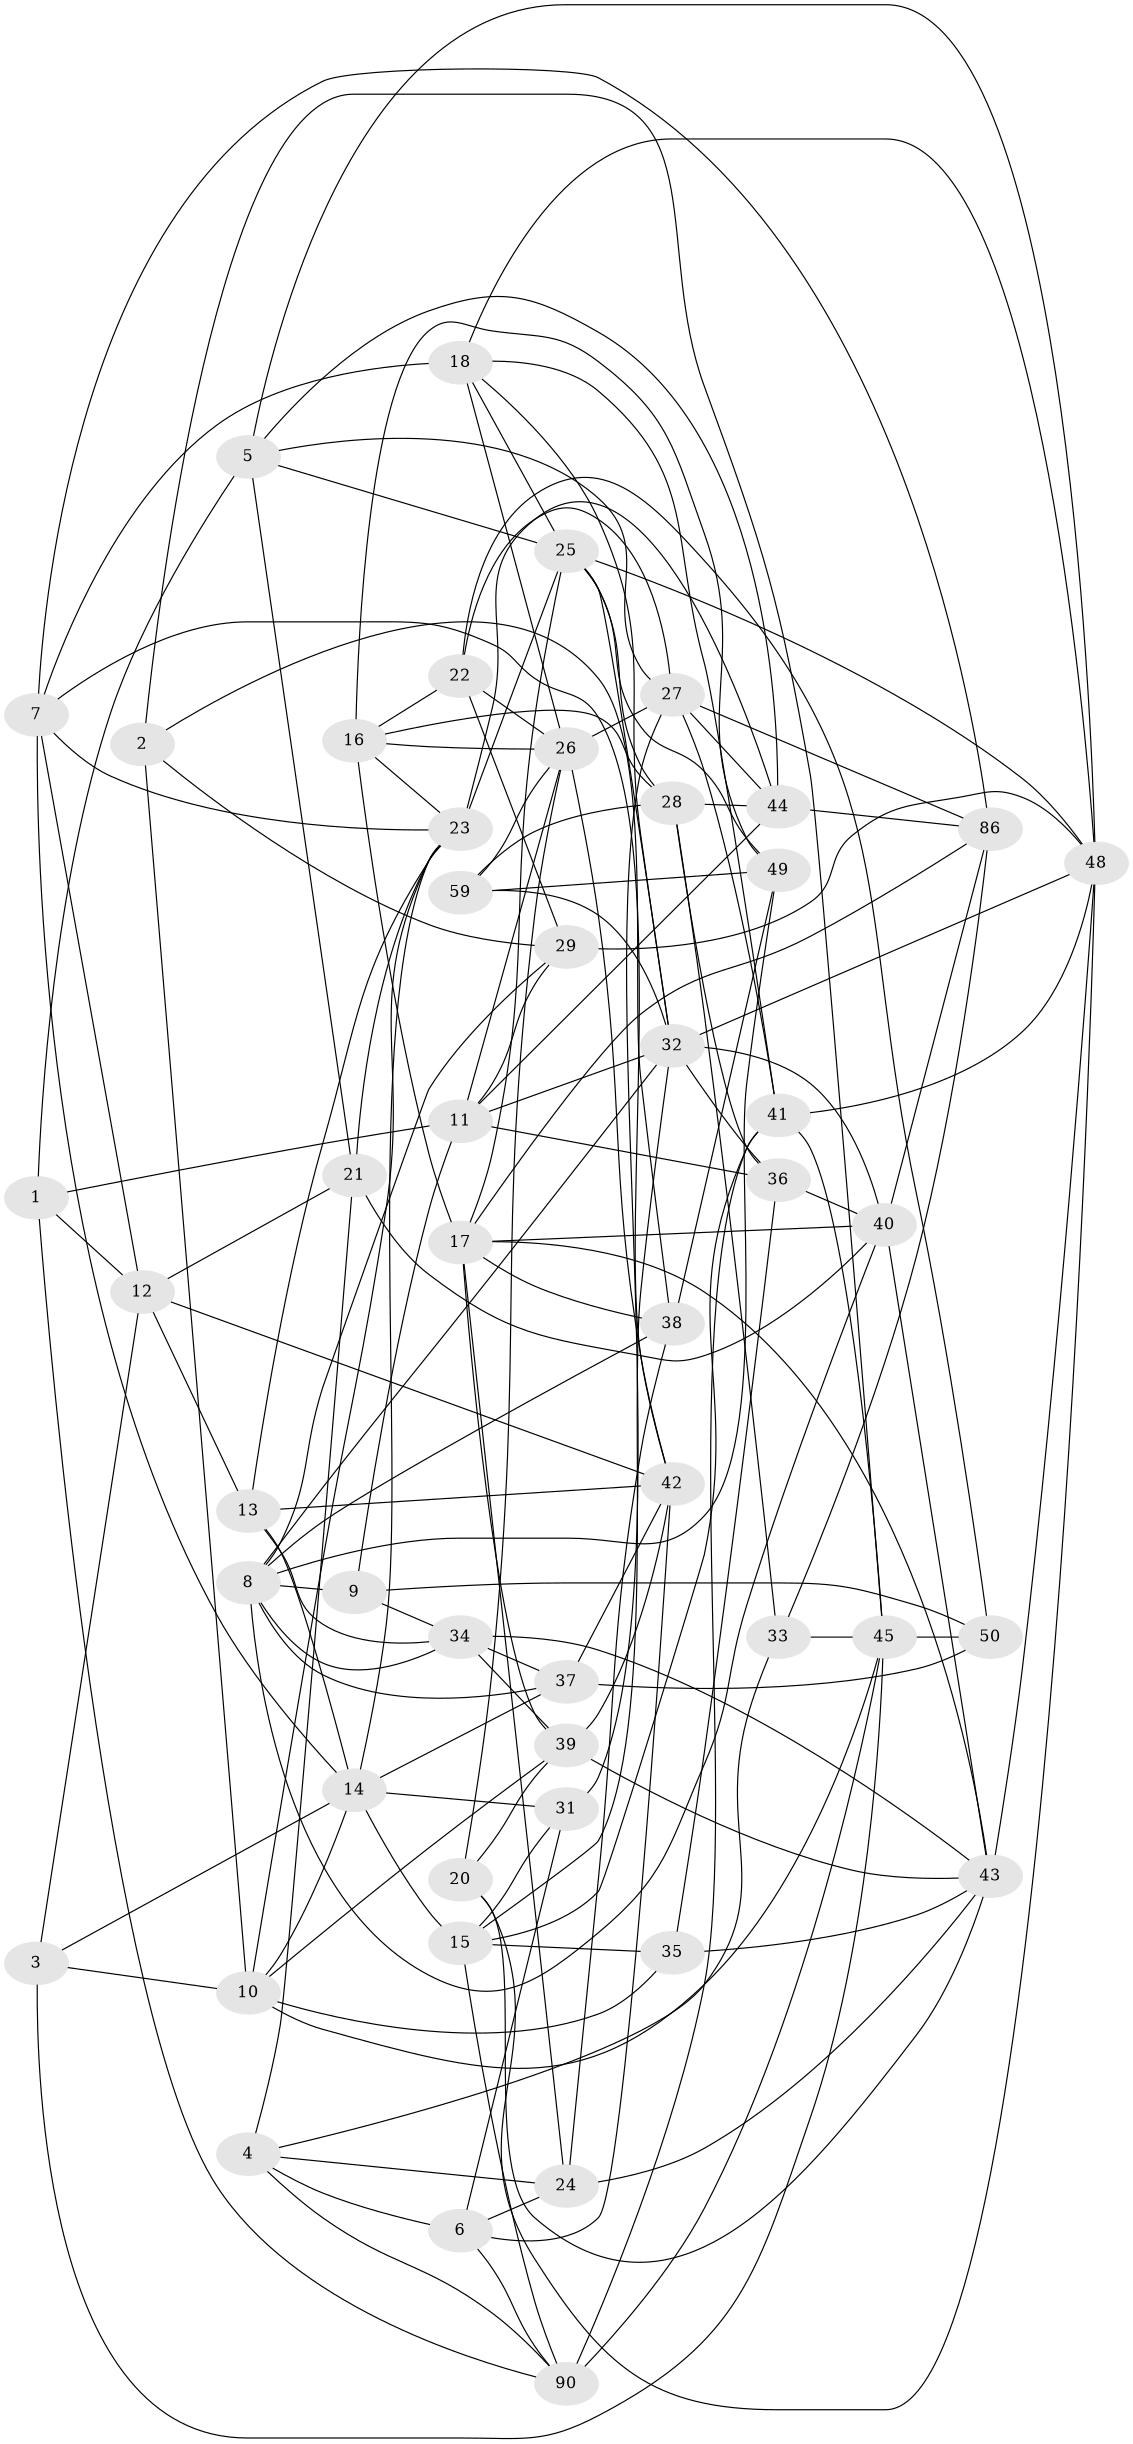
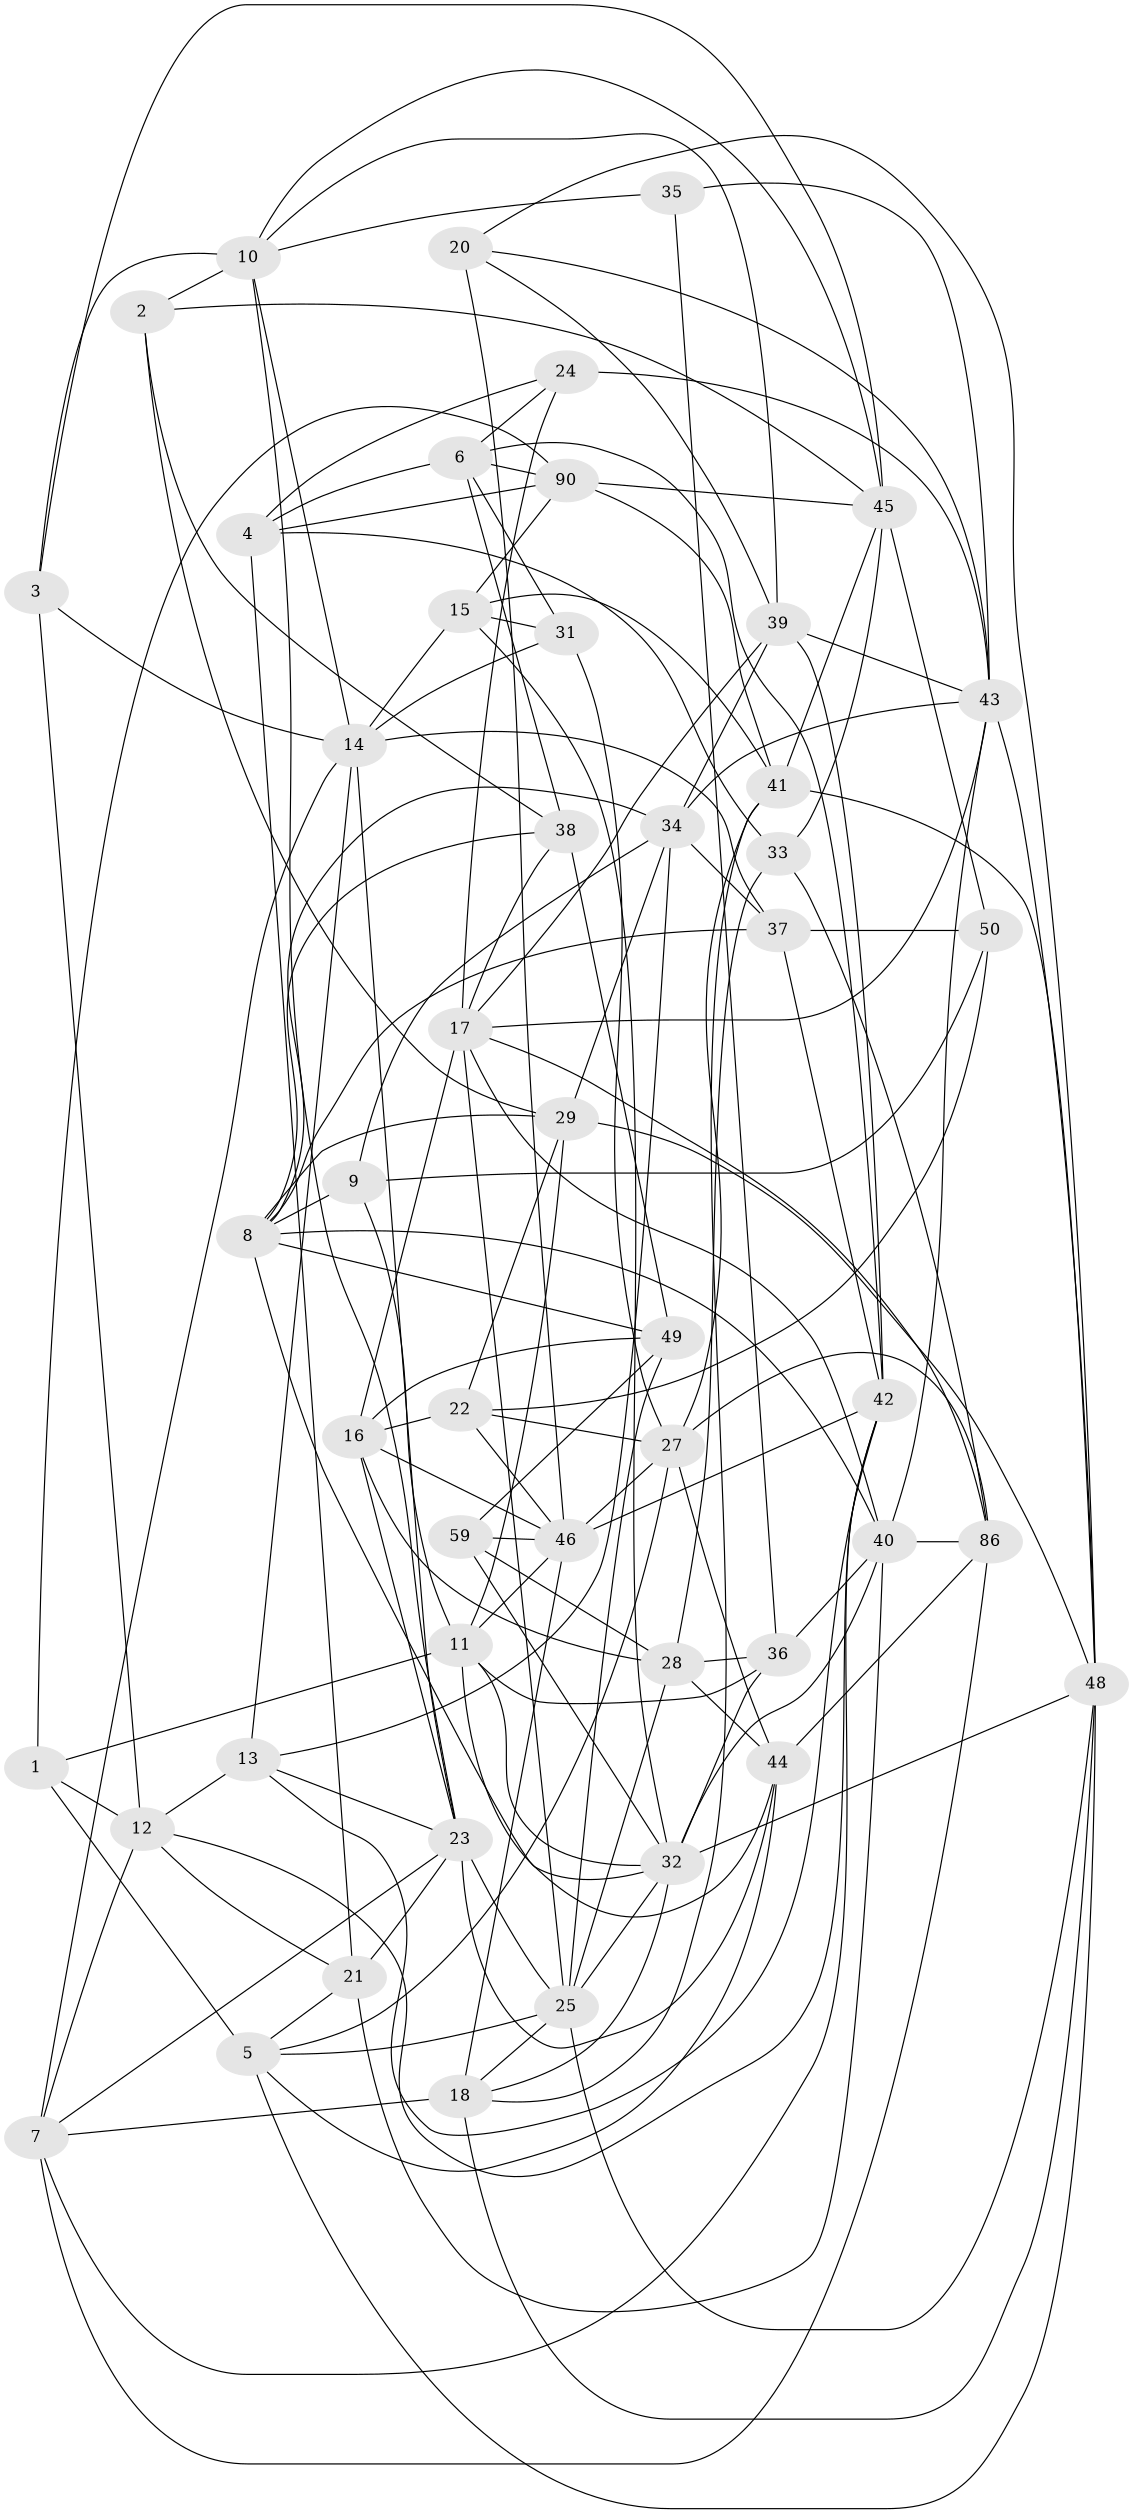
(567, 749) -> (567, 1541)
none -> (613, 992)
(606, 1794) -> (527, 695)
(567, 1948) -> none
